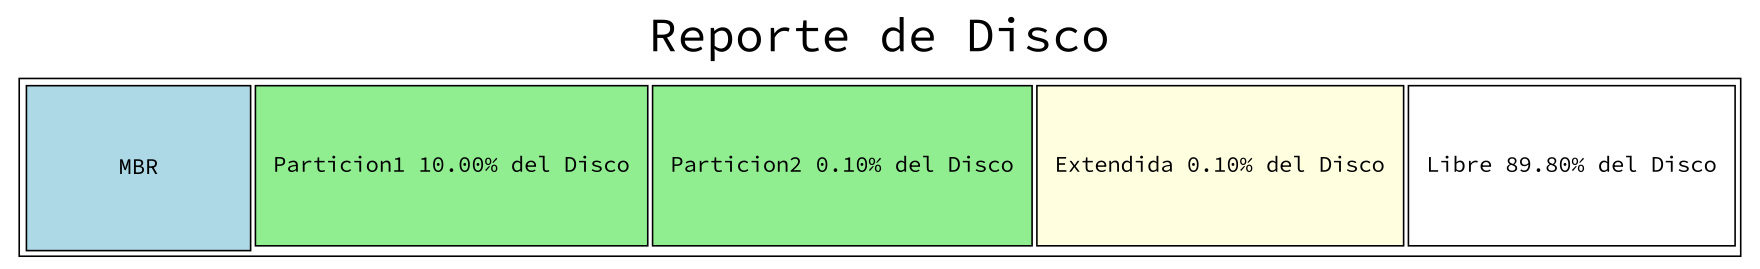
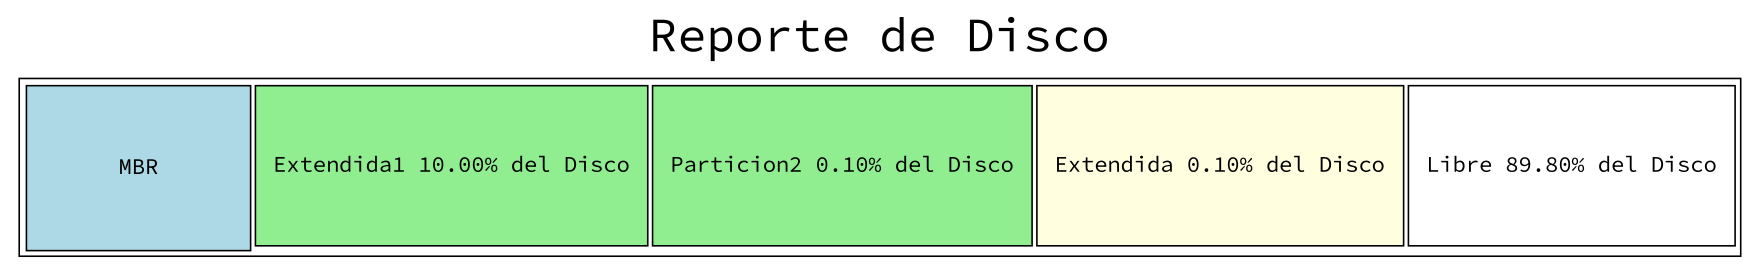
(452, 165) -> (452, 165)
